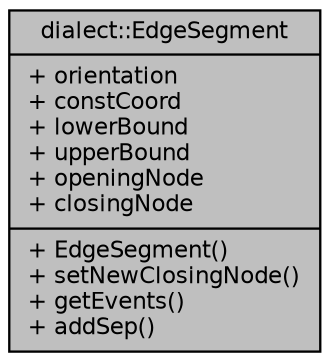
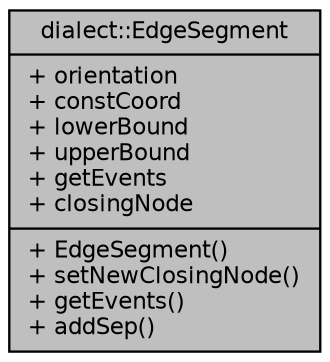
(116, 179) -> (99, 179)
